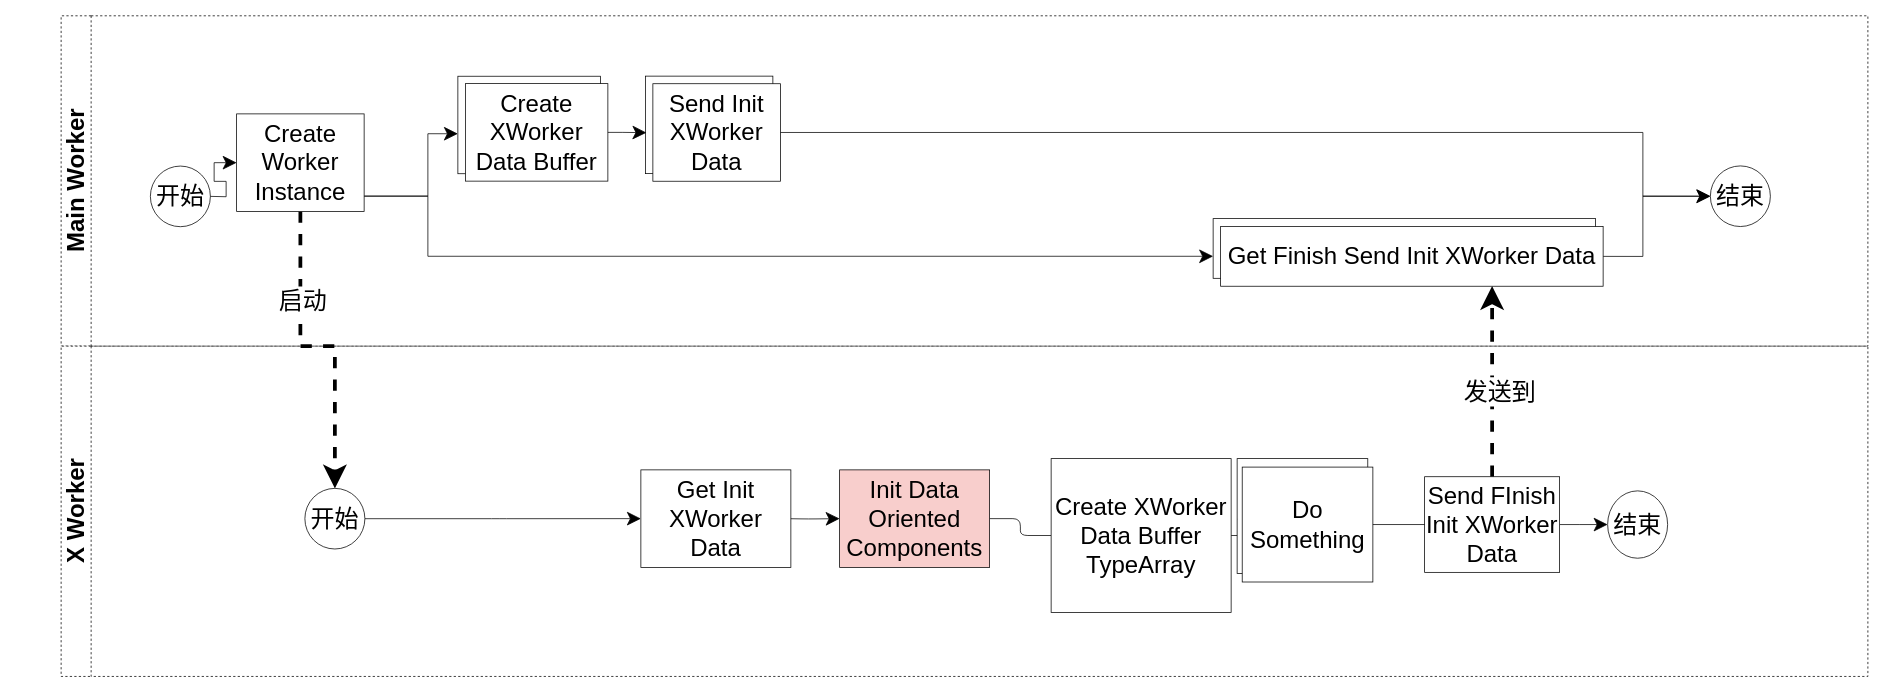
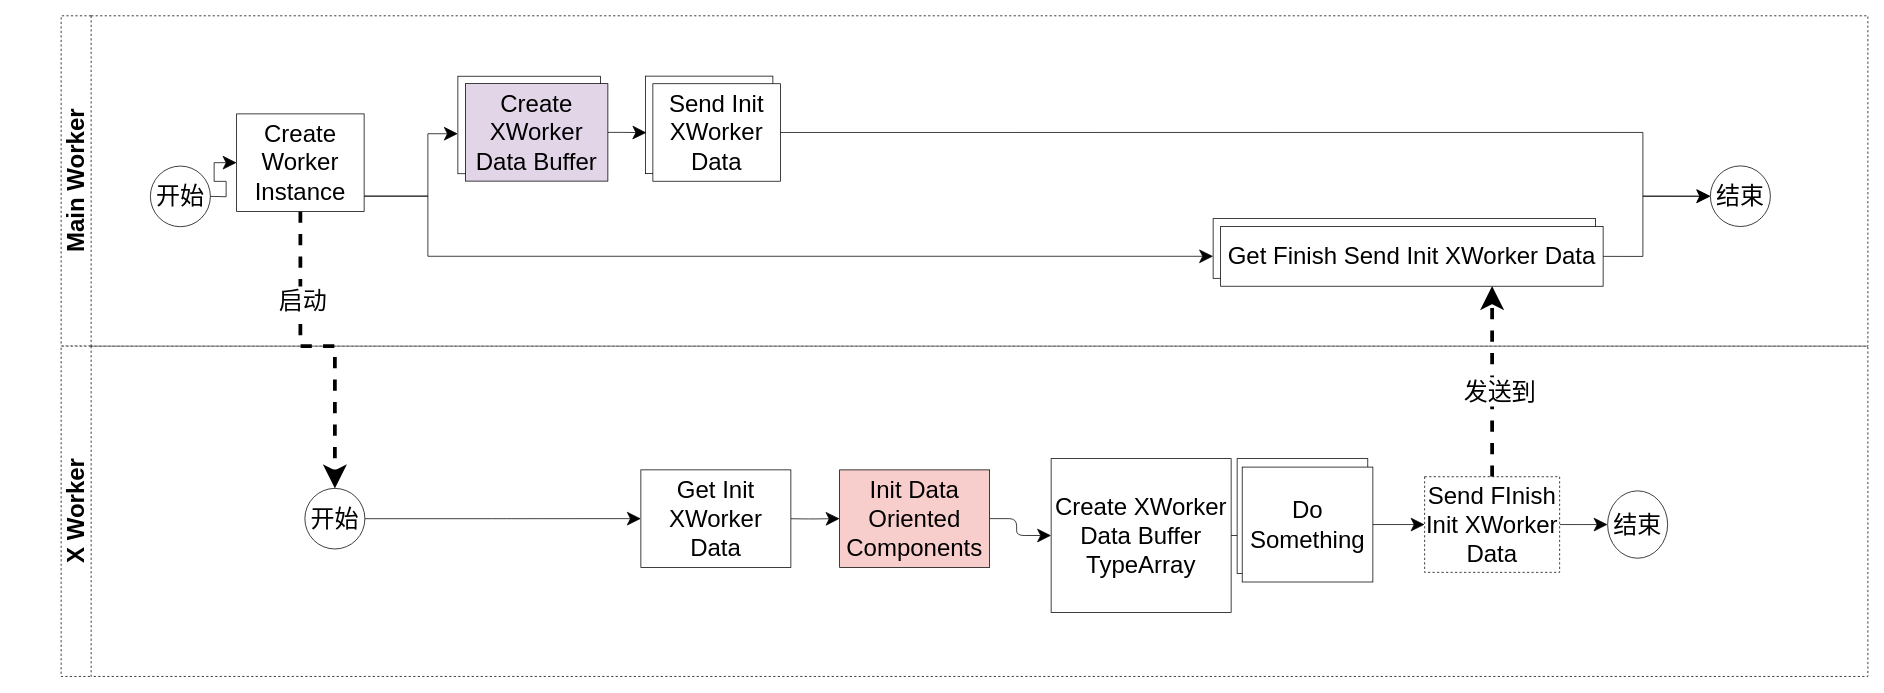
(537, 132) -> (537, 132)
(1418, 525) -> (1412, 525)
(1492, 525) -> (1492, 525)
(1043, 536) -> (1039, 536)
